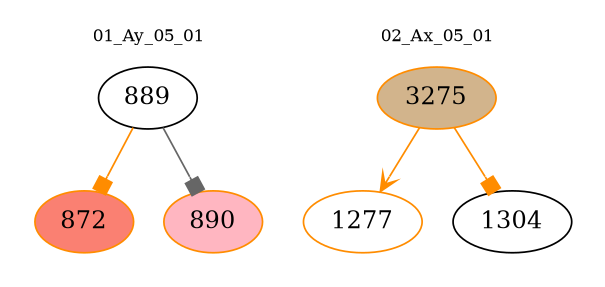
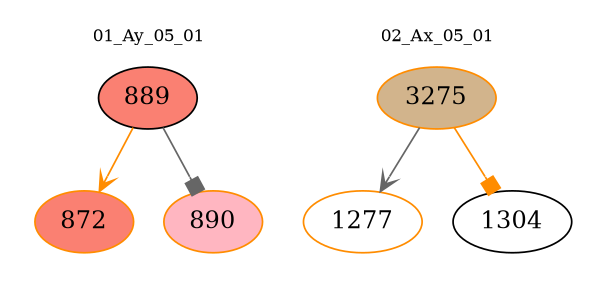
(148, 98) -> (148, 98)
(120, 152) -> (120, 152)
(405, 152) -> (405, 152)
